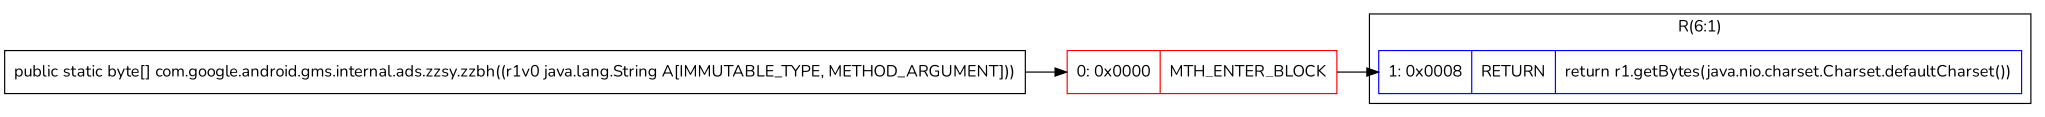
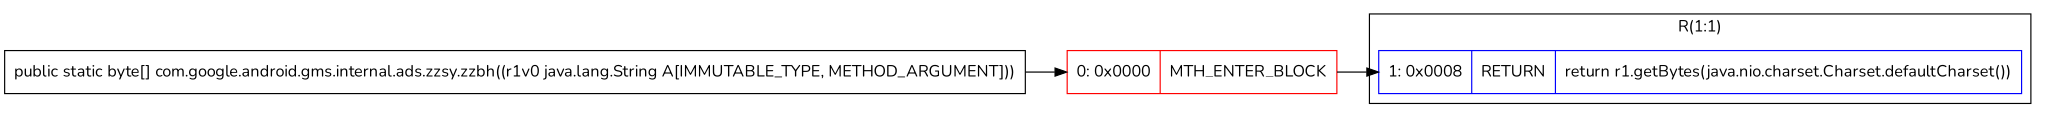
(1700, 27) -> (1700, 27)
